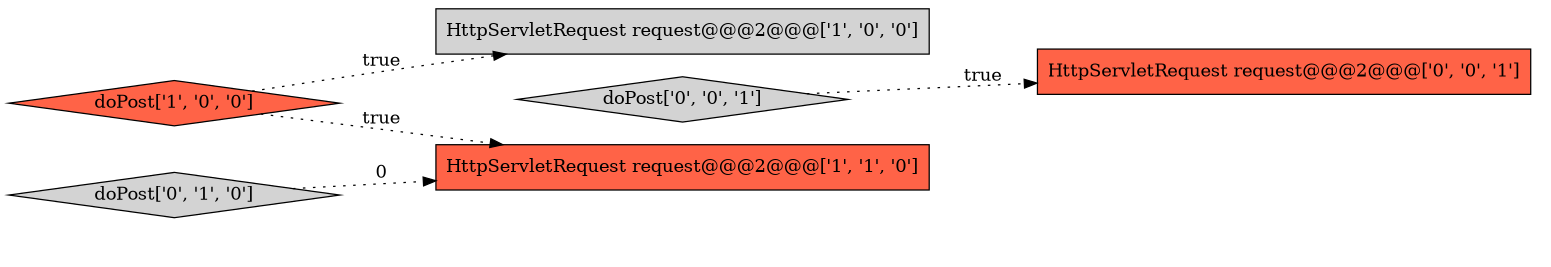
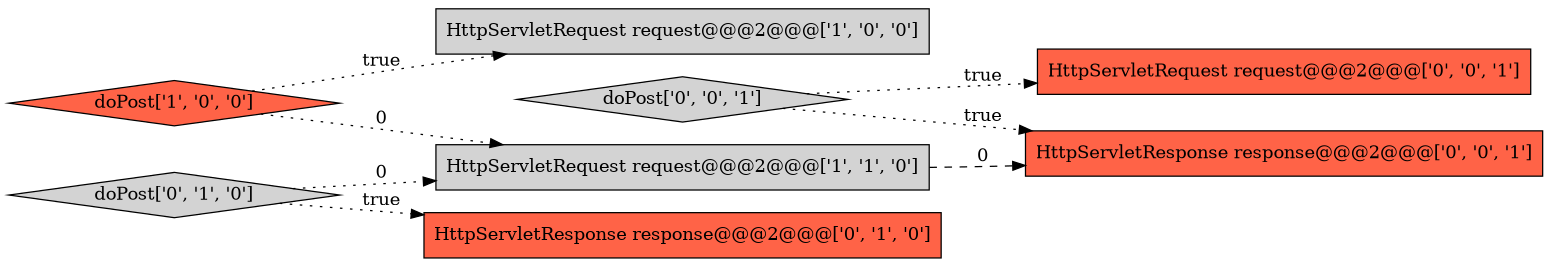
(382, 119) -> (382, 119)
none -> (1284, 154)
(683, 167) -> (683, 167)
none -> (683, 235)
